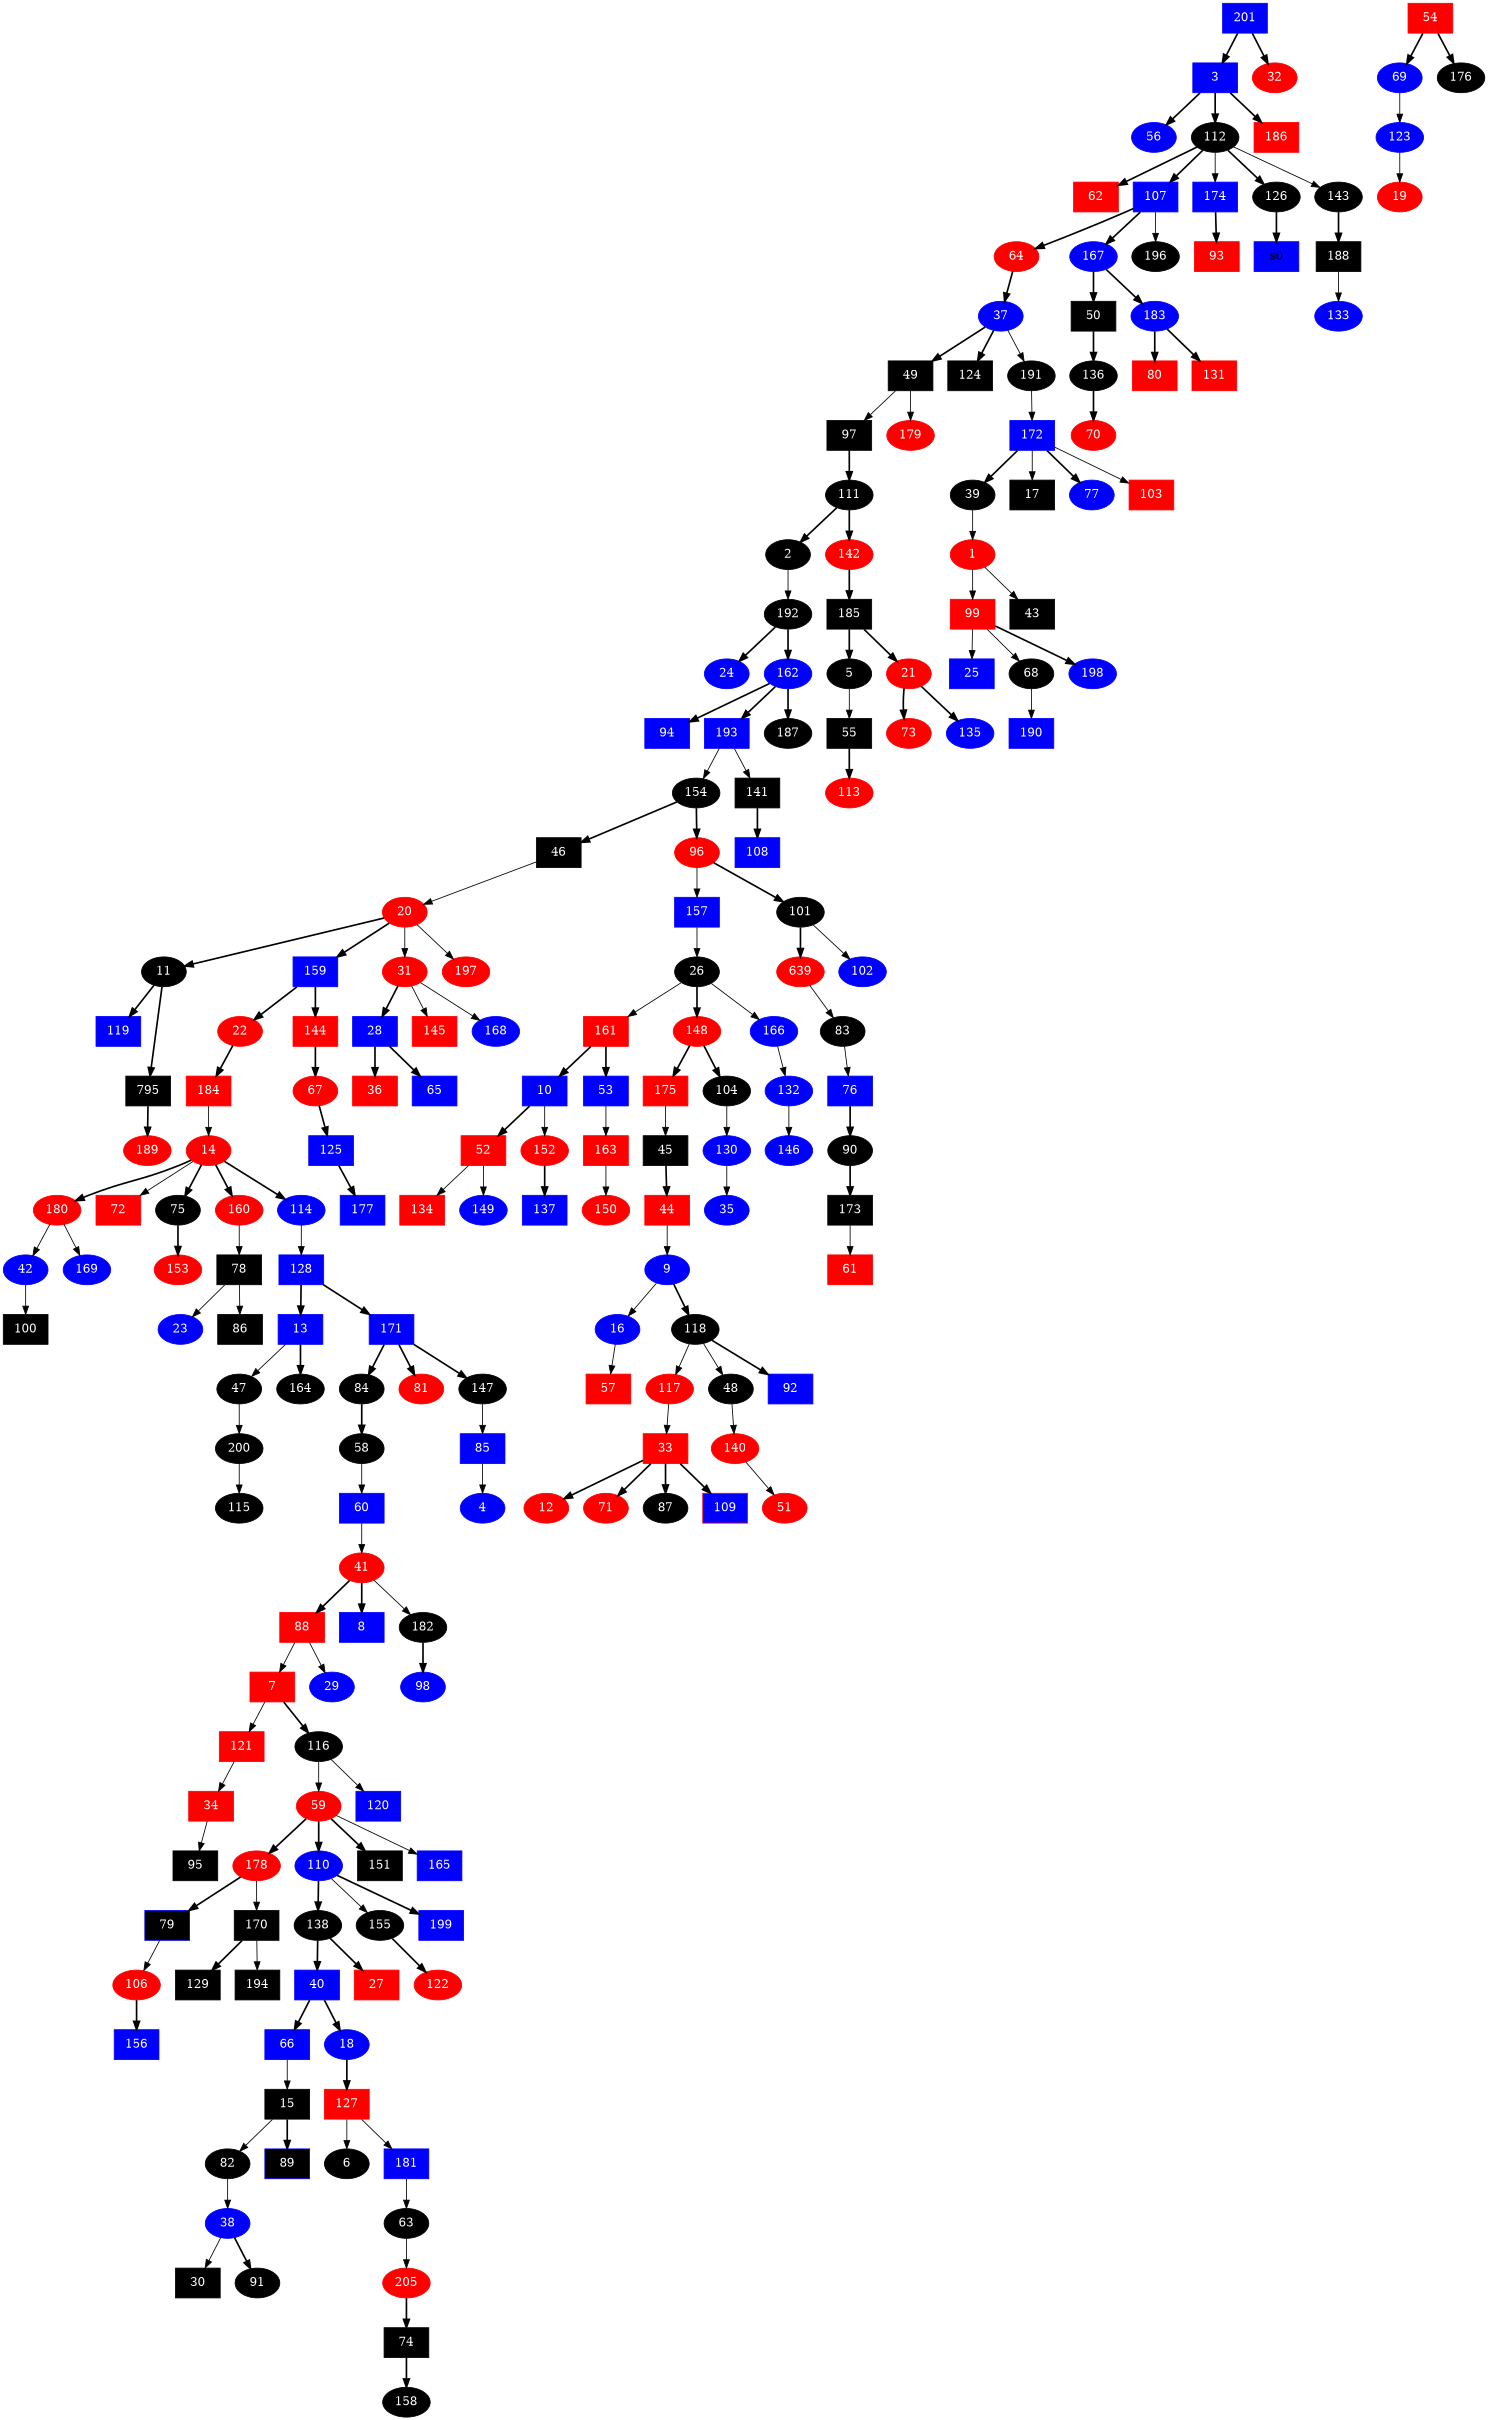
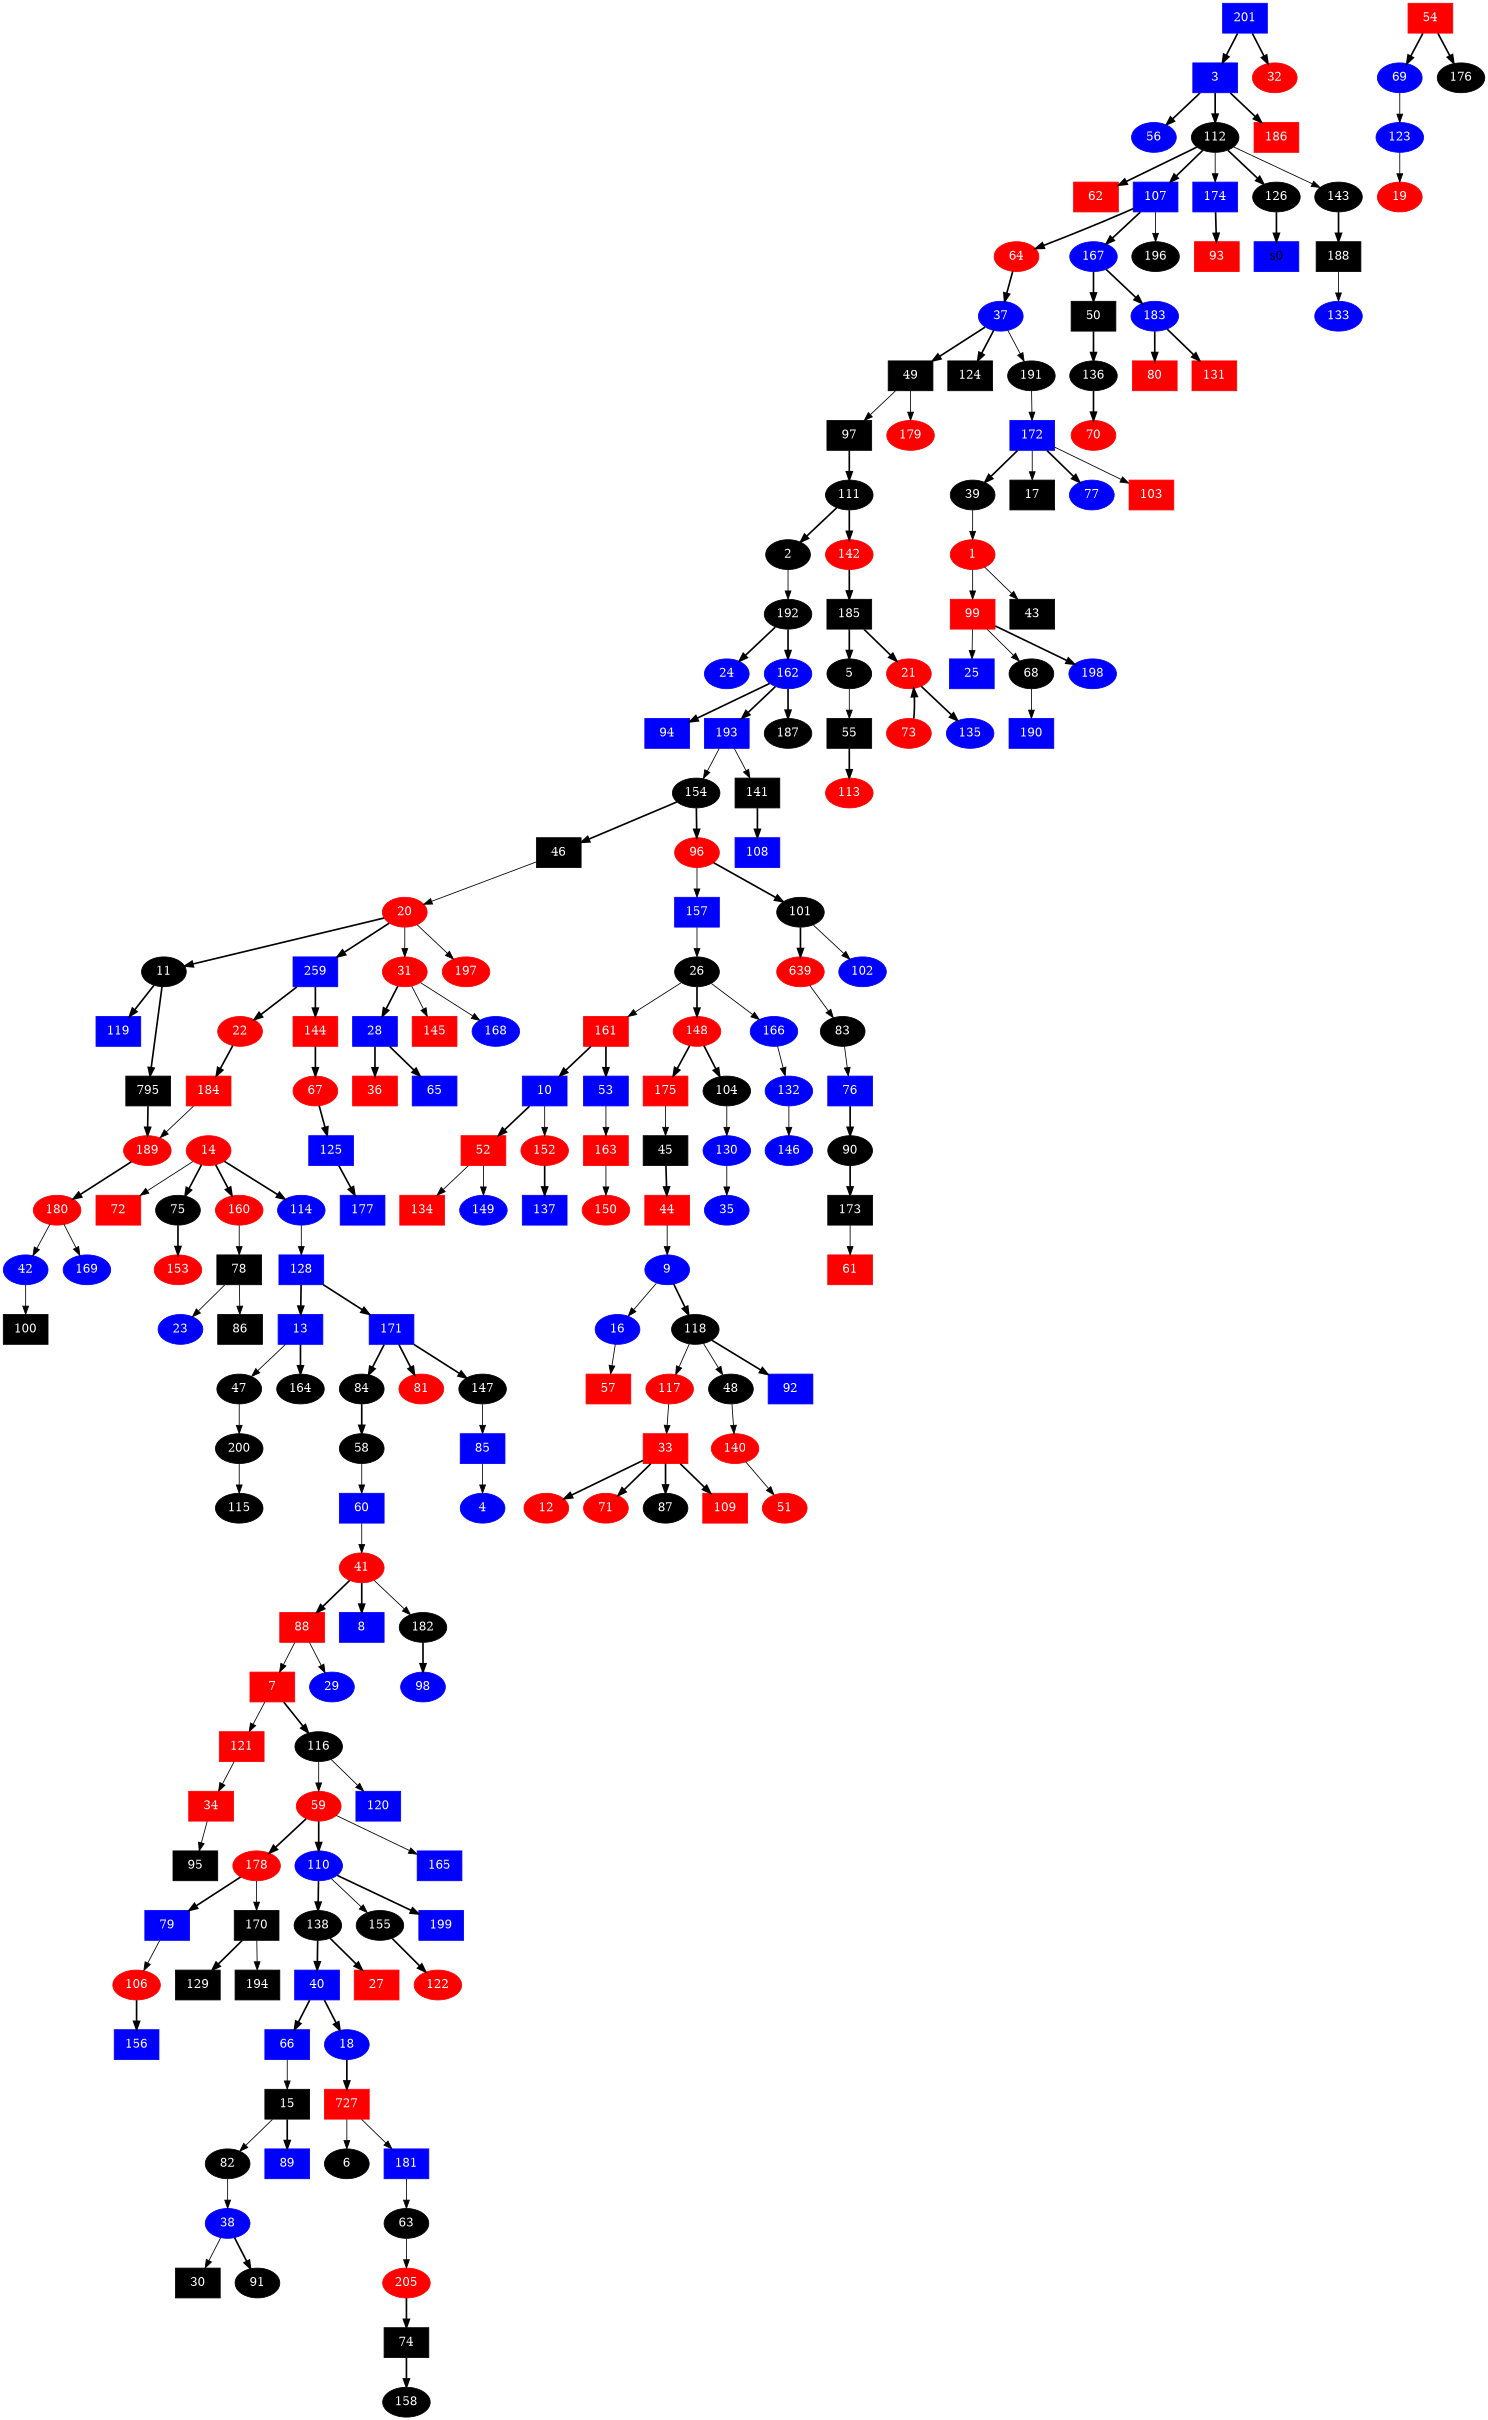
(903, 699) -> (914, 708)
(315, 972) -> (315, 972)
(209, 1117) -> (180, 1119)
(137, 1179) -> (106, 1178)
(725, 1508) -> (725, 1508)
(380, 1866) -> none
(167, 1925) -> (167, 1925)
(347, 2104) -> (347, 2104)
(287, 2164) -> (287, 2164)
